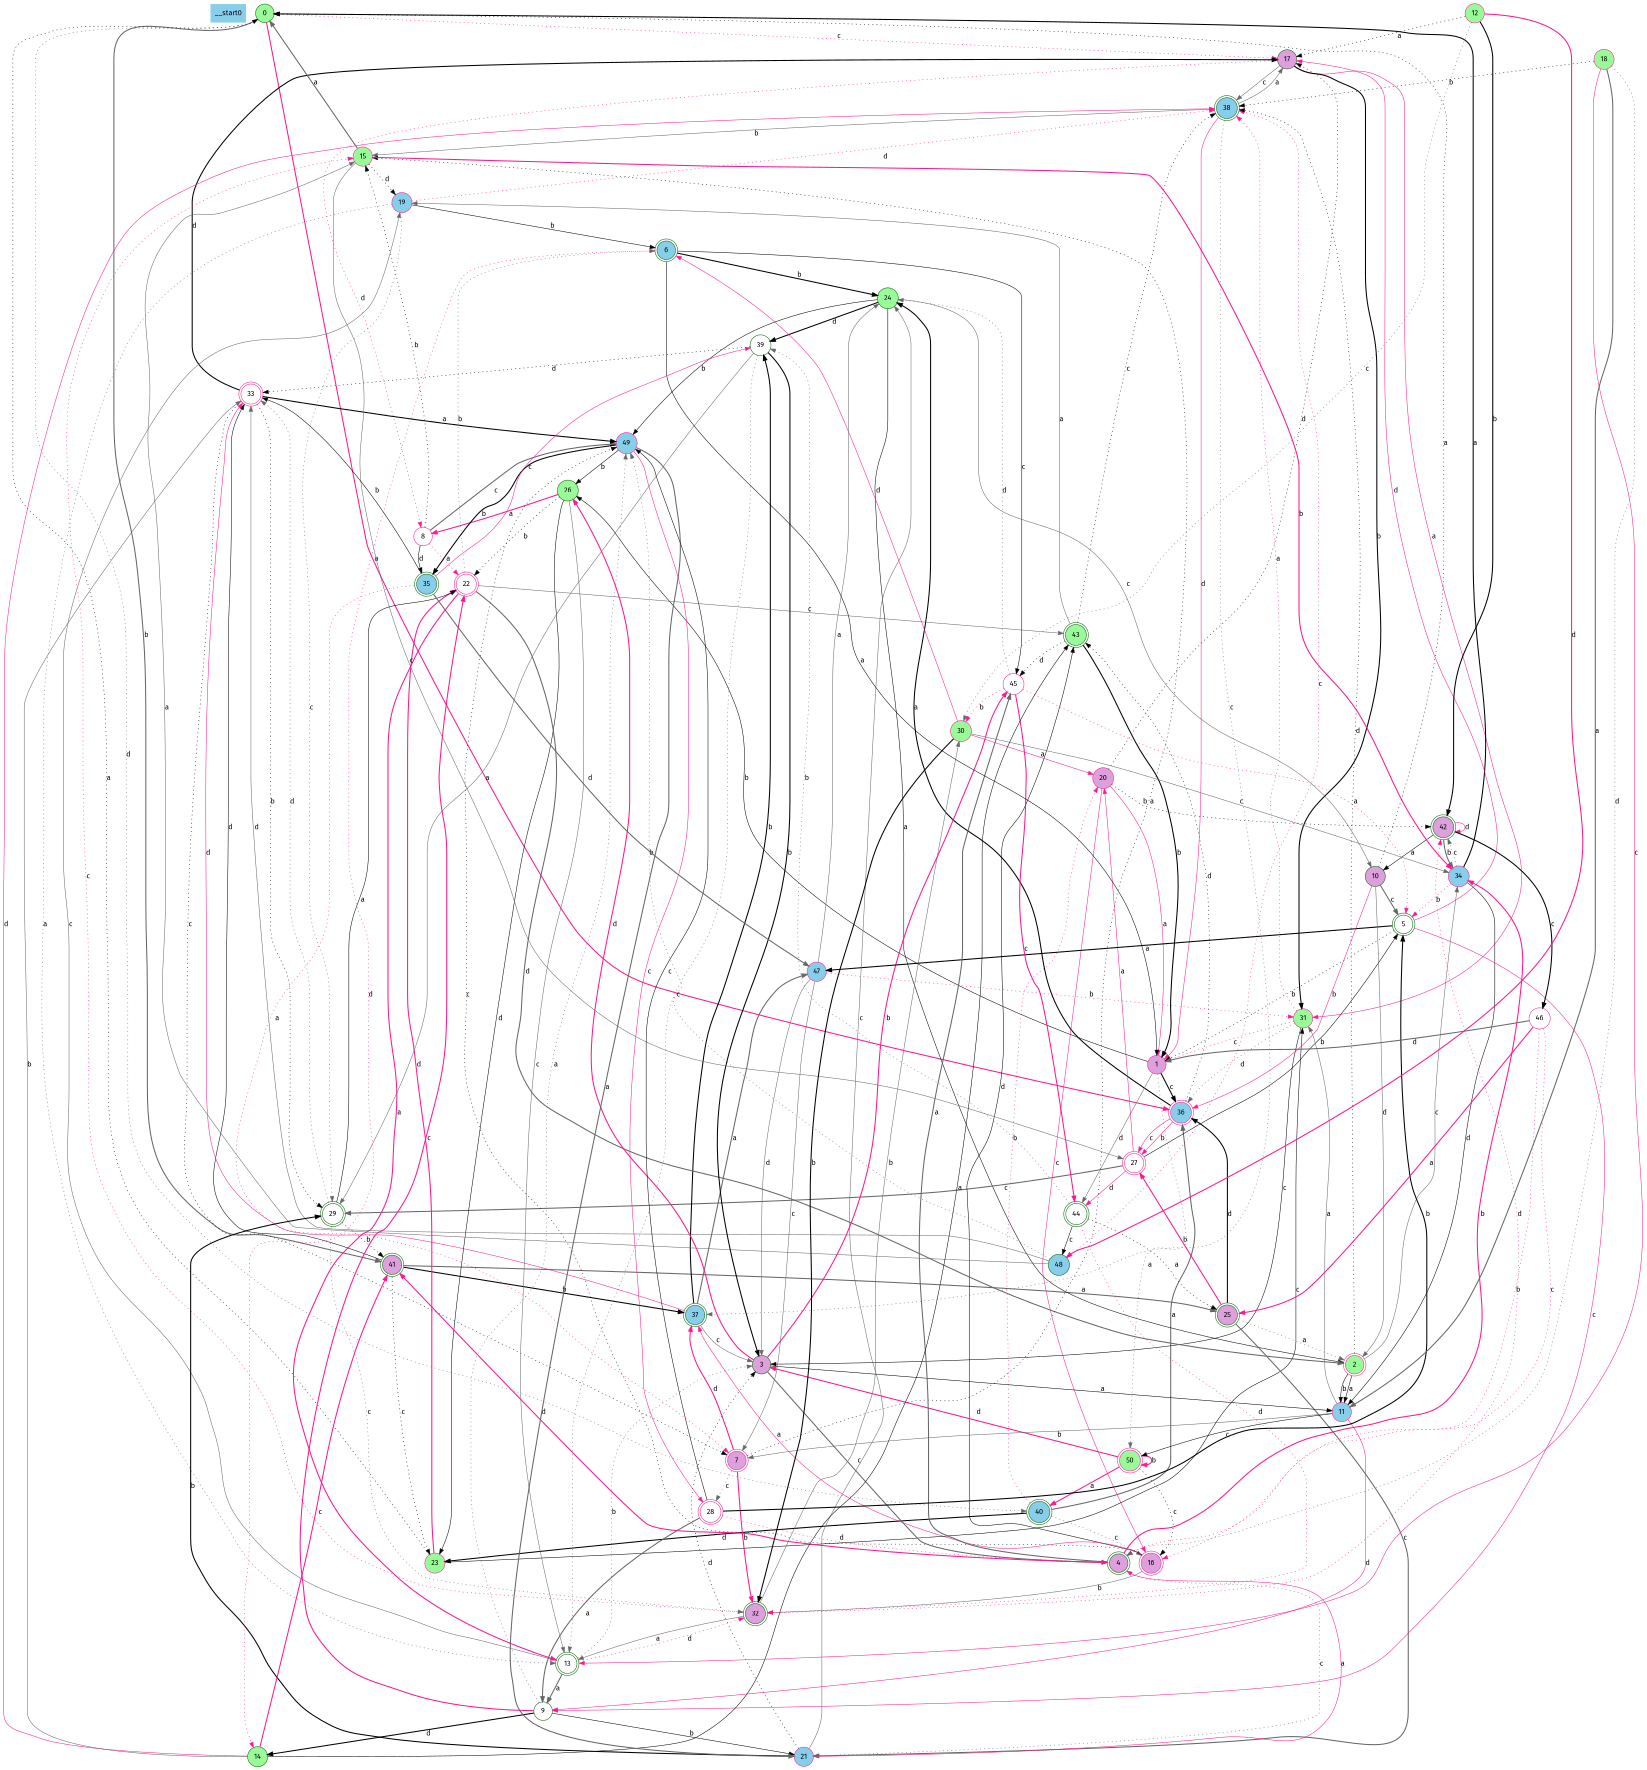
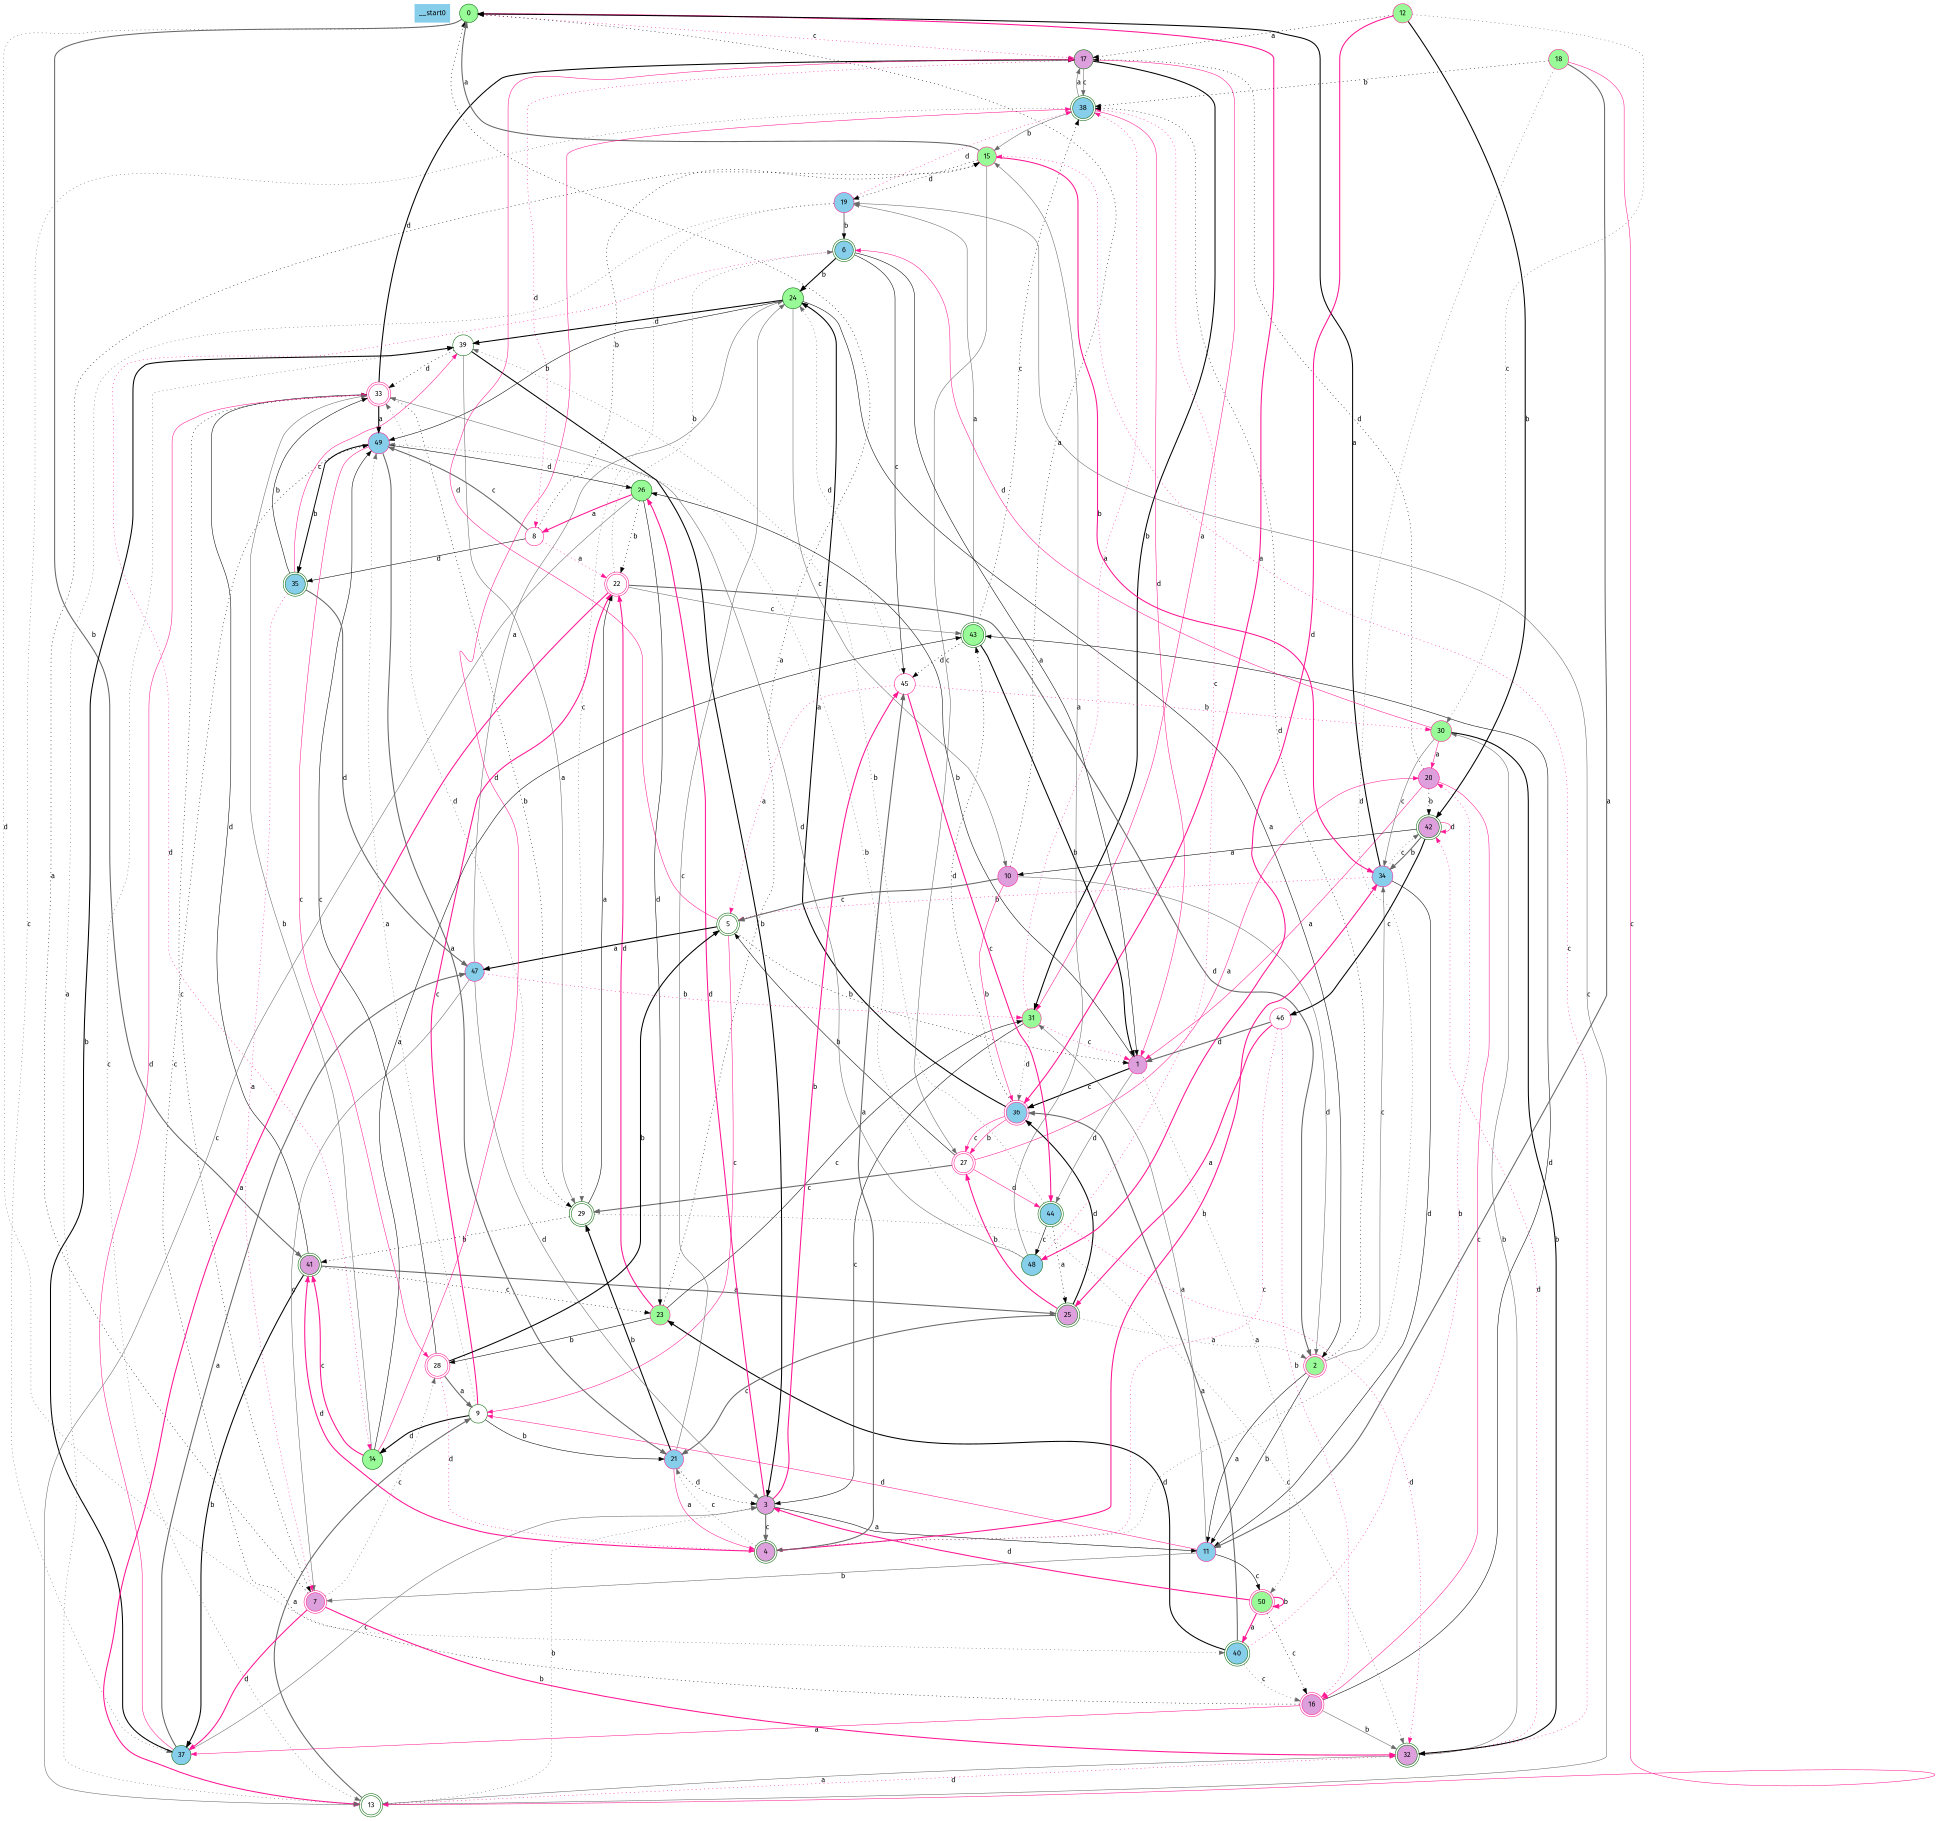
(603, 467) -> (550, 467)
(1375, 876) -> (1008, 876)
(1076, 1214) -> (1051, 1214)
(695, 1315) -> (181, 1755)
none -> (553, 1341)
